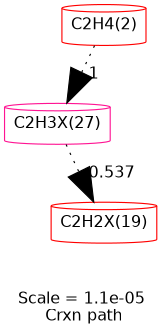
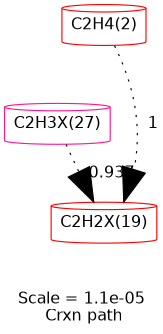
(88, 59) -> (135, 106)
(110, 173) -> (110, 173)
